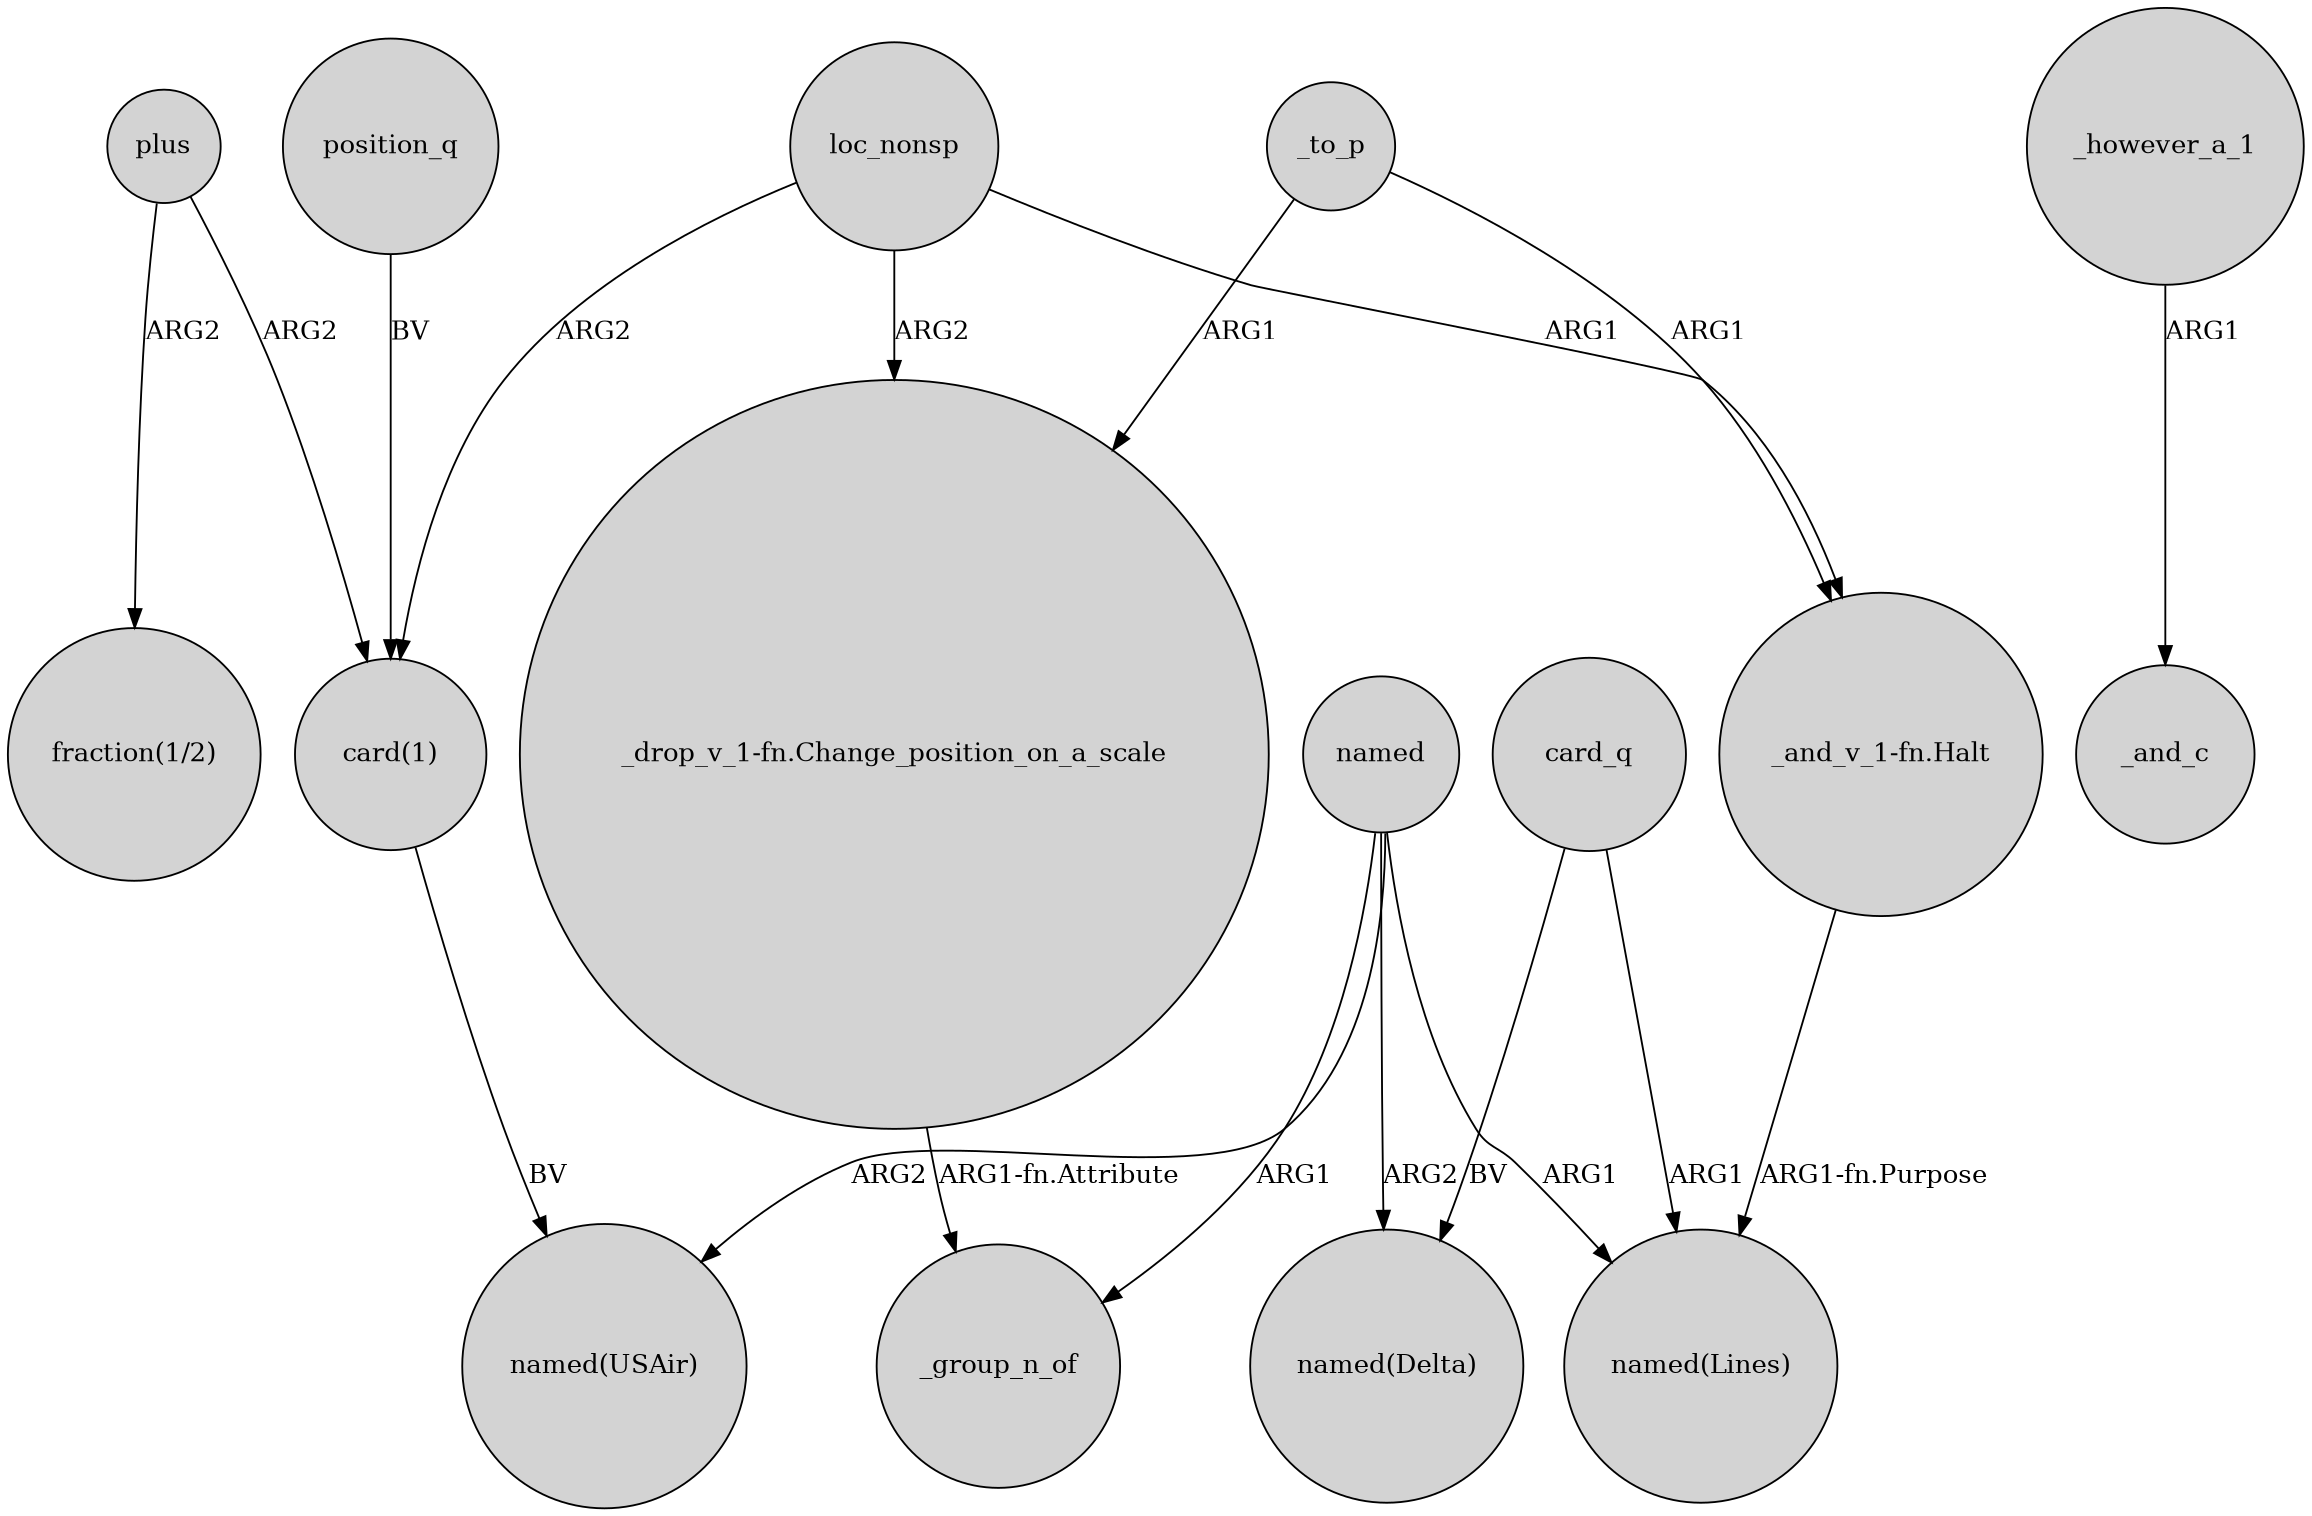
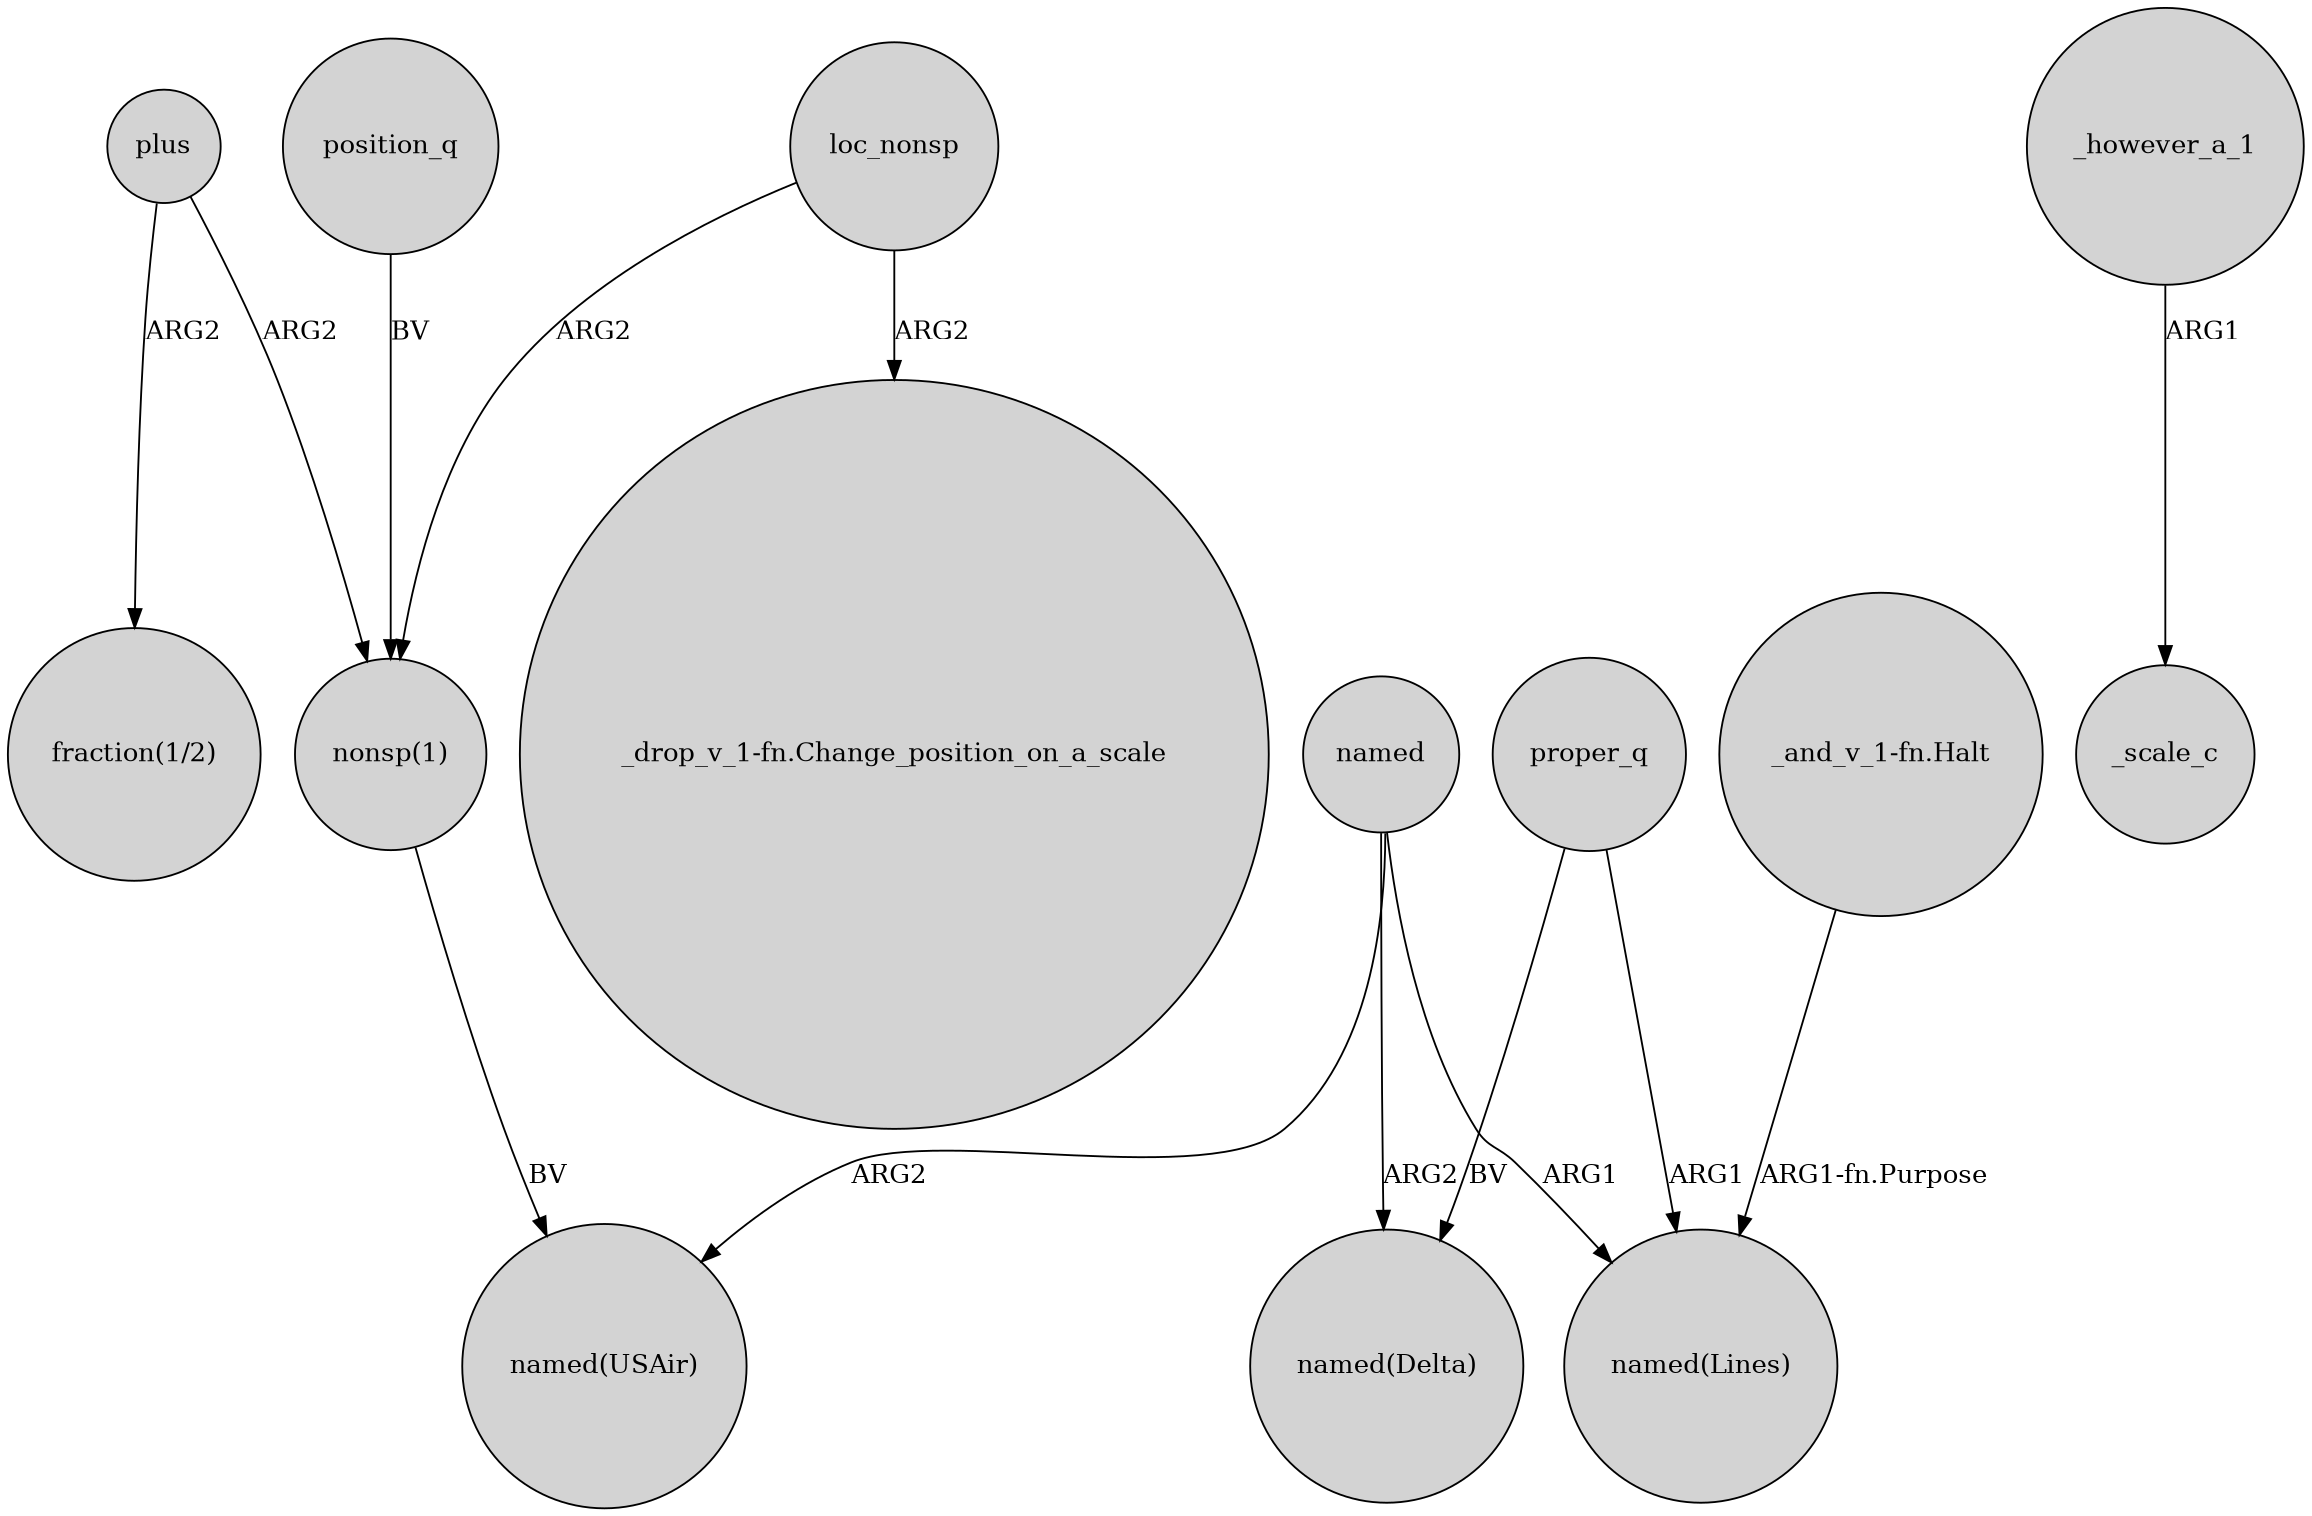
(1331, 146) -> none
(1459, 327) -> none
(391, 754) -> (391, 754)
(1589, 754) -> (1589, 754)
(2165, 754) -> (2165, 754)
(998, 1366) -> none
